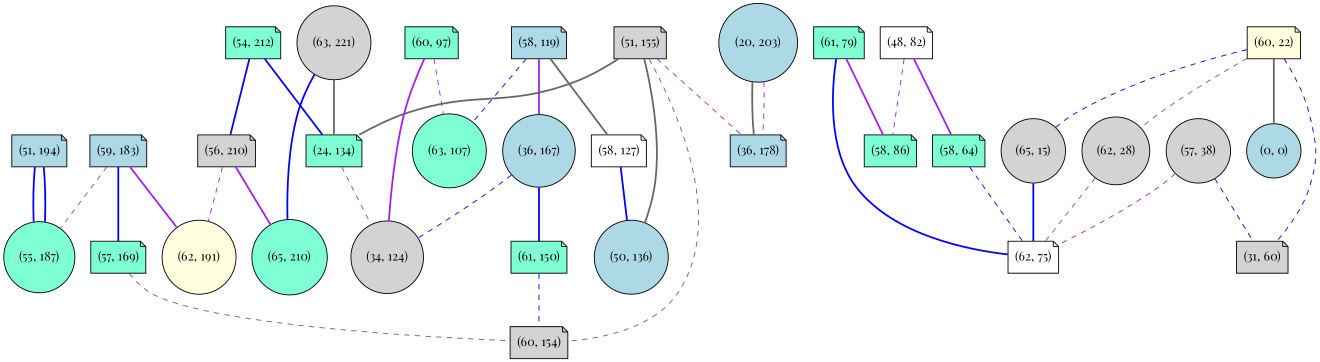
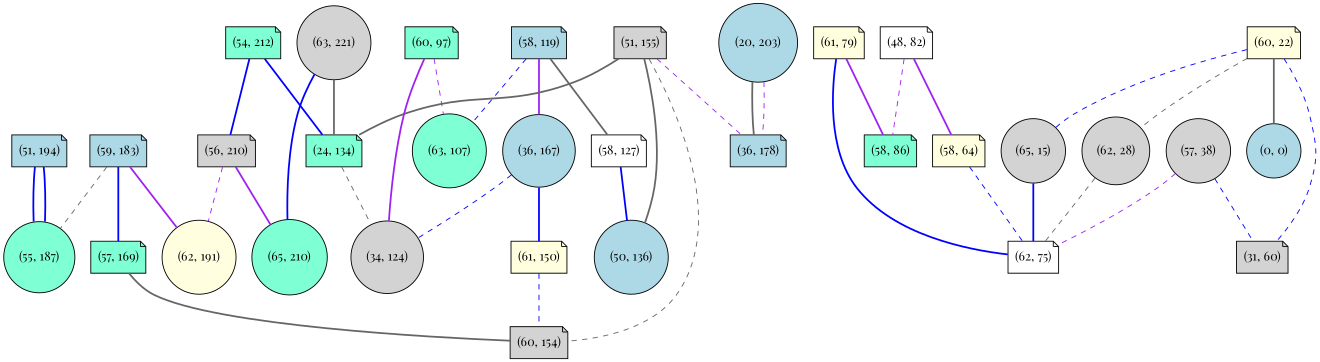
(839, 43) -> (839, 43)
(959, 151) -> (959, 151)
(539, 257) -> (539, 257)
(314, 327) -> (314, 327)
